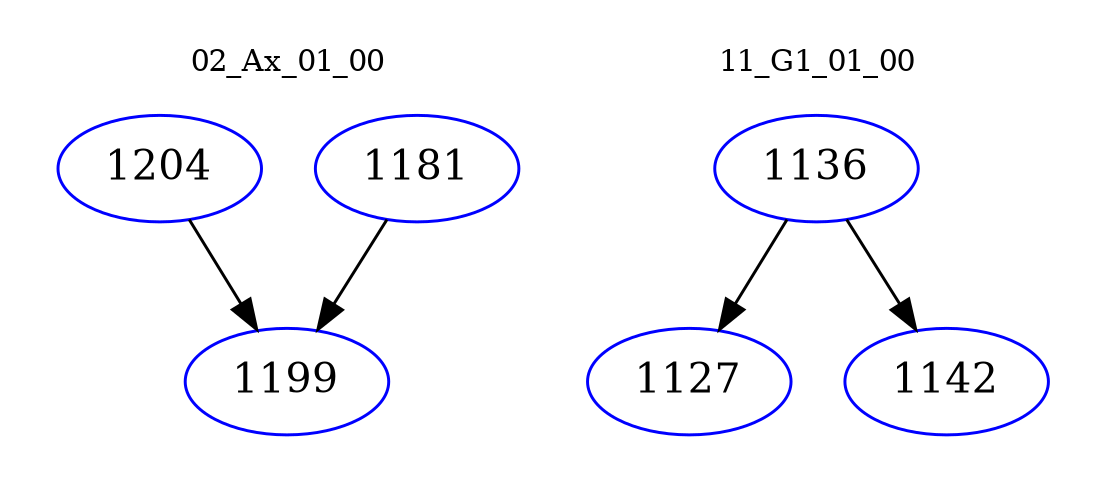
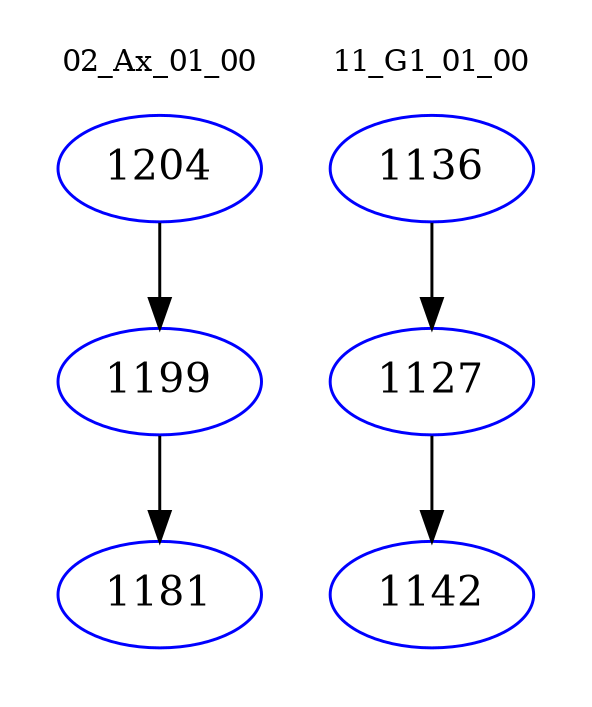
(360, 262) -> (160, 474)
(873, 262) -> (432, 474)
